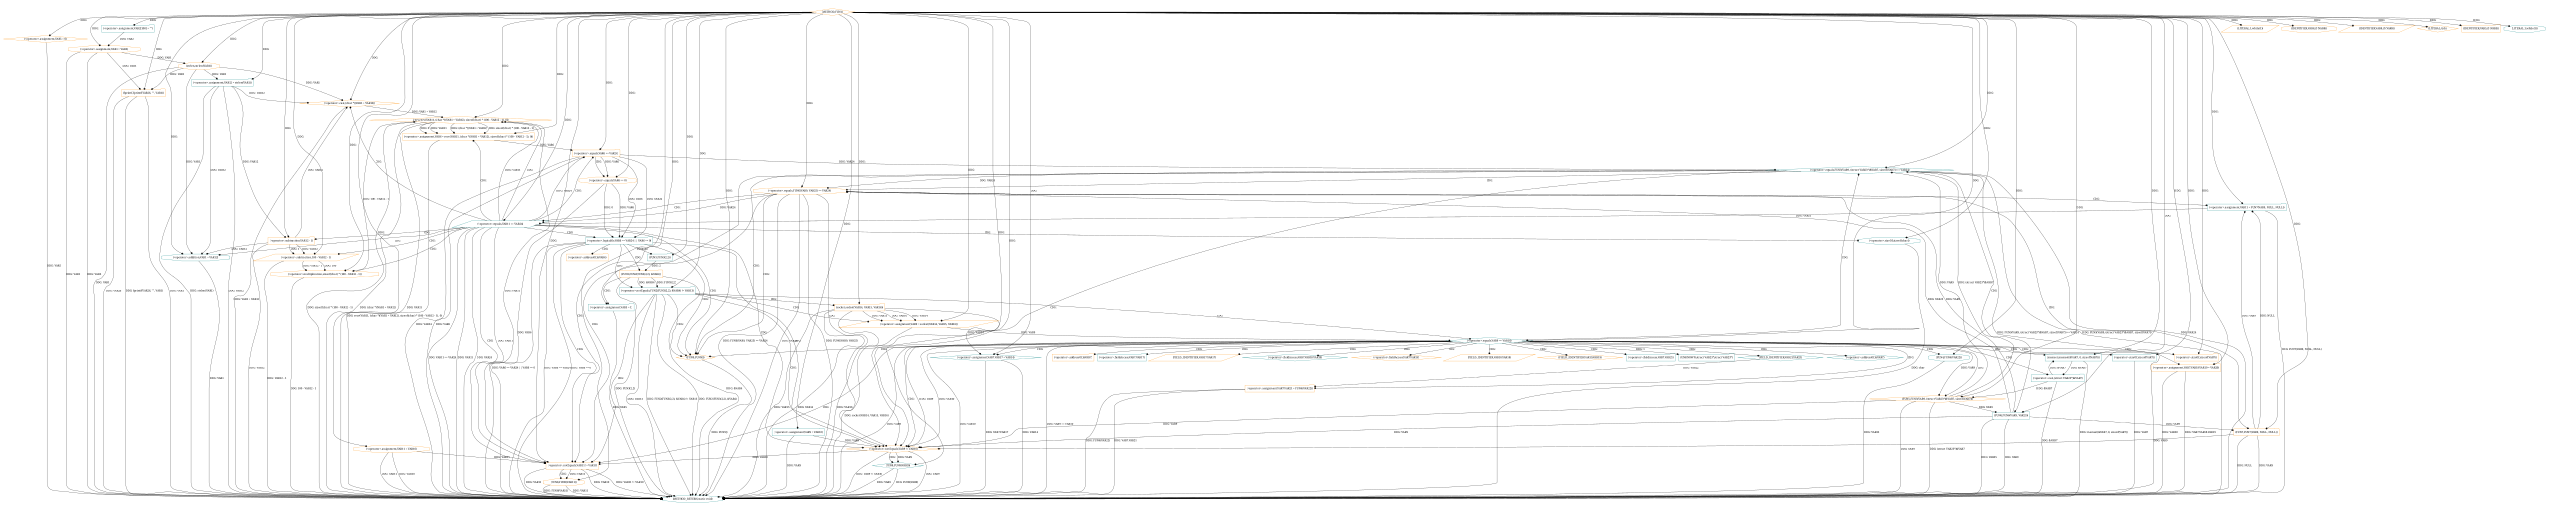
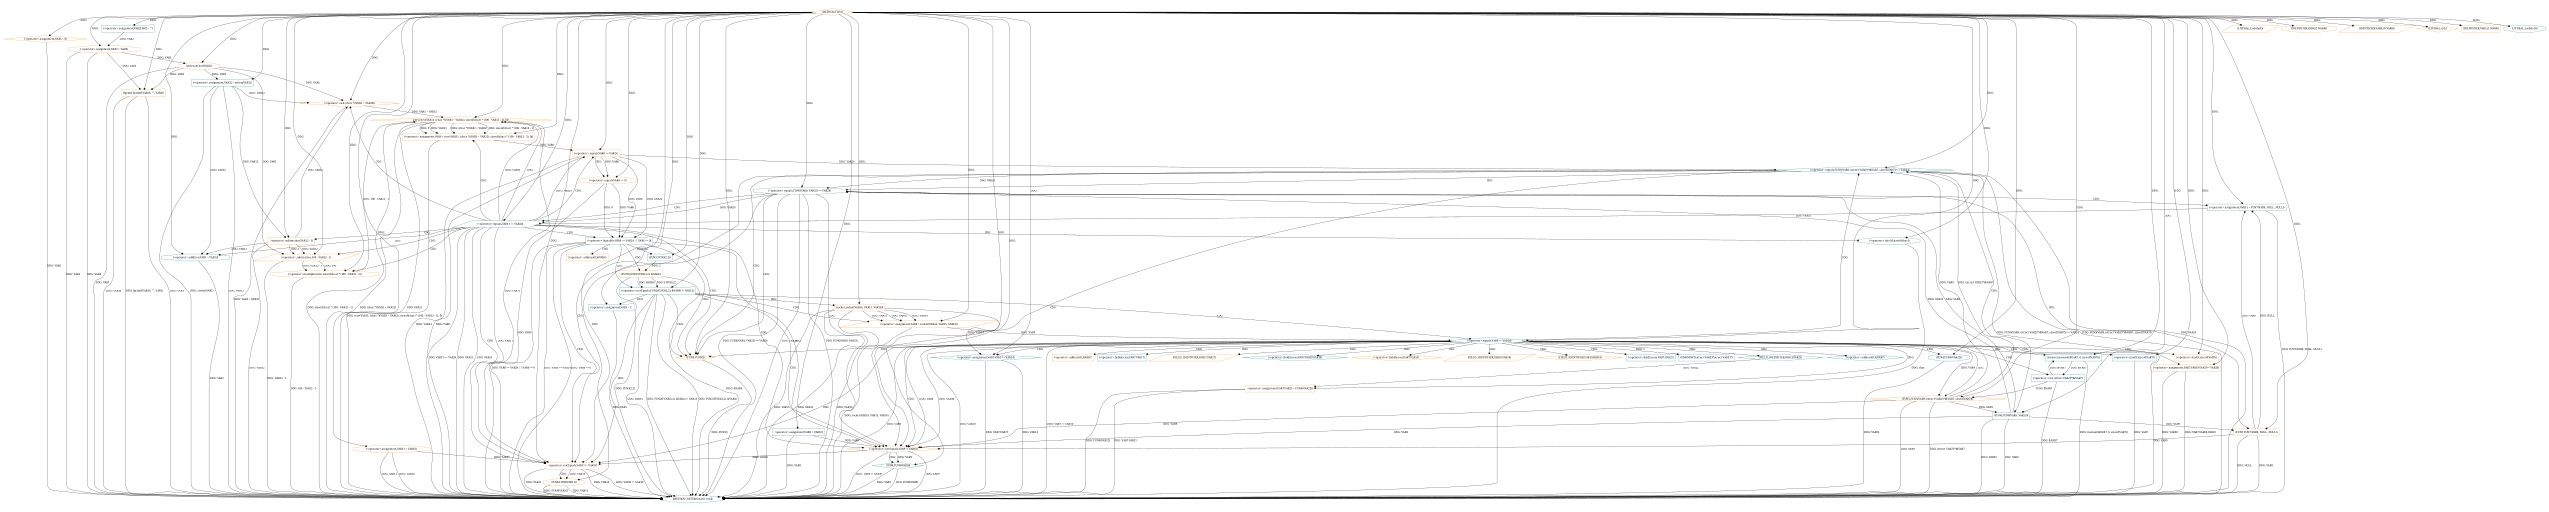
(186, 160) -> (263, 149)
(800, 191) -> (800, 191)
(605, 286) -> (634, 299)
